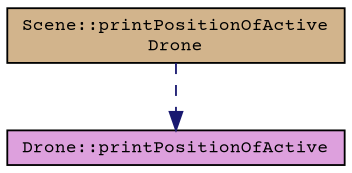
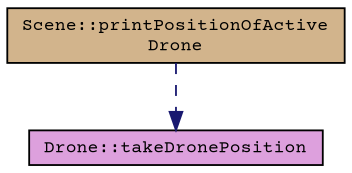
(176, 148) -> (176, 148)
